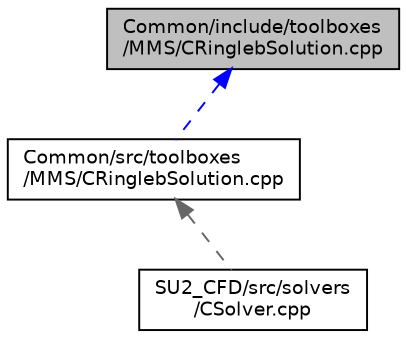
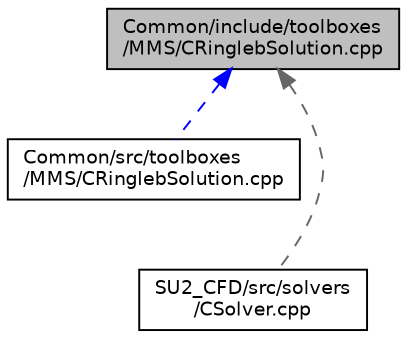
(210, 242) -> (322, 179)
